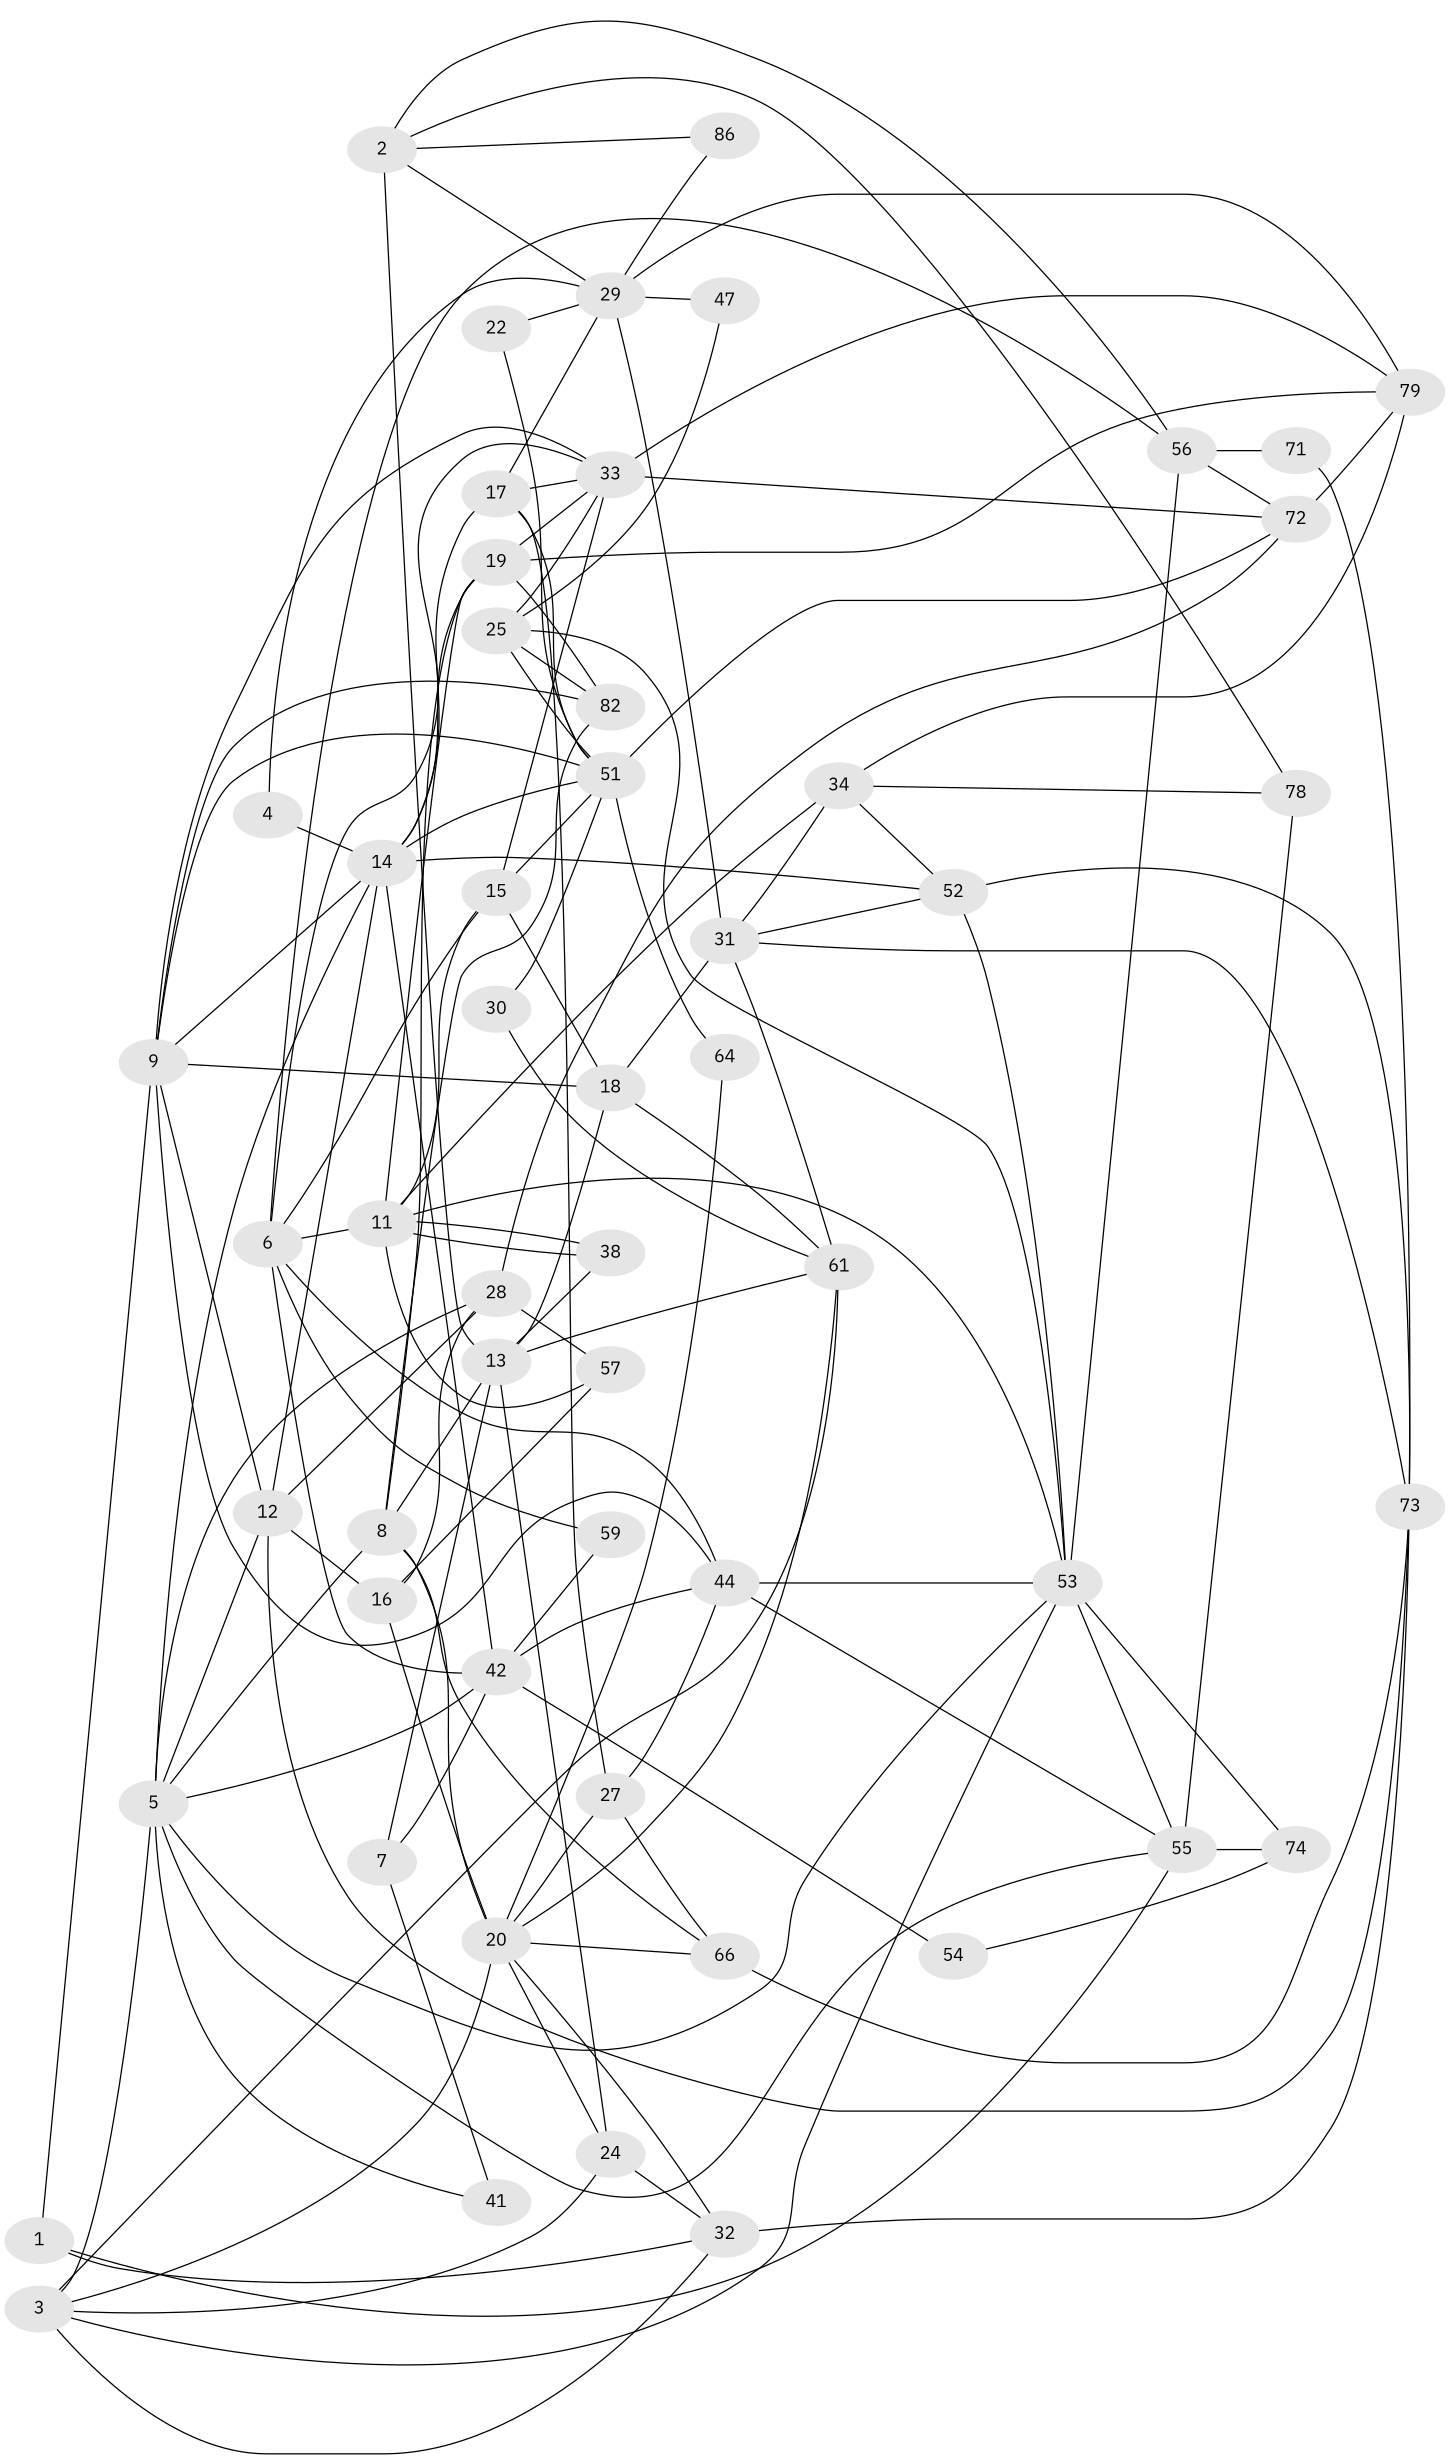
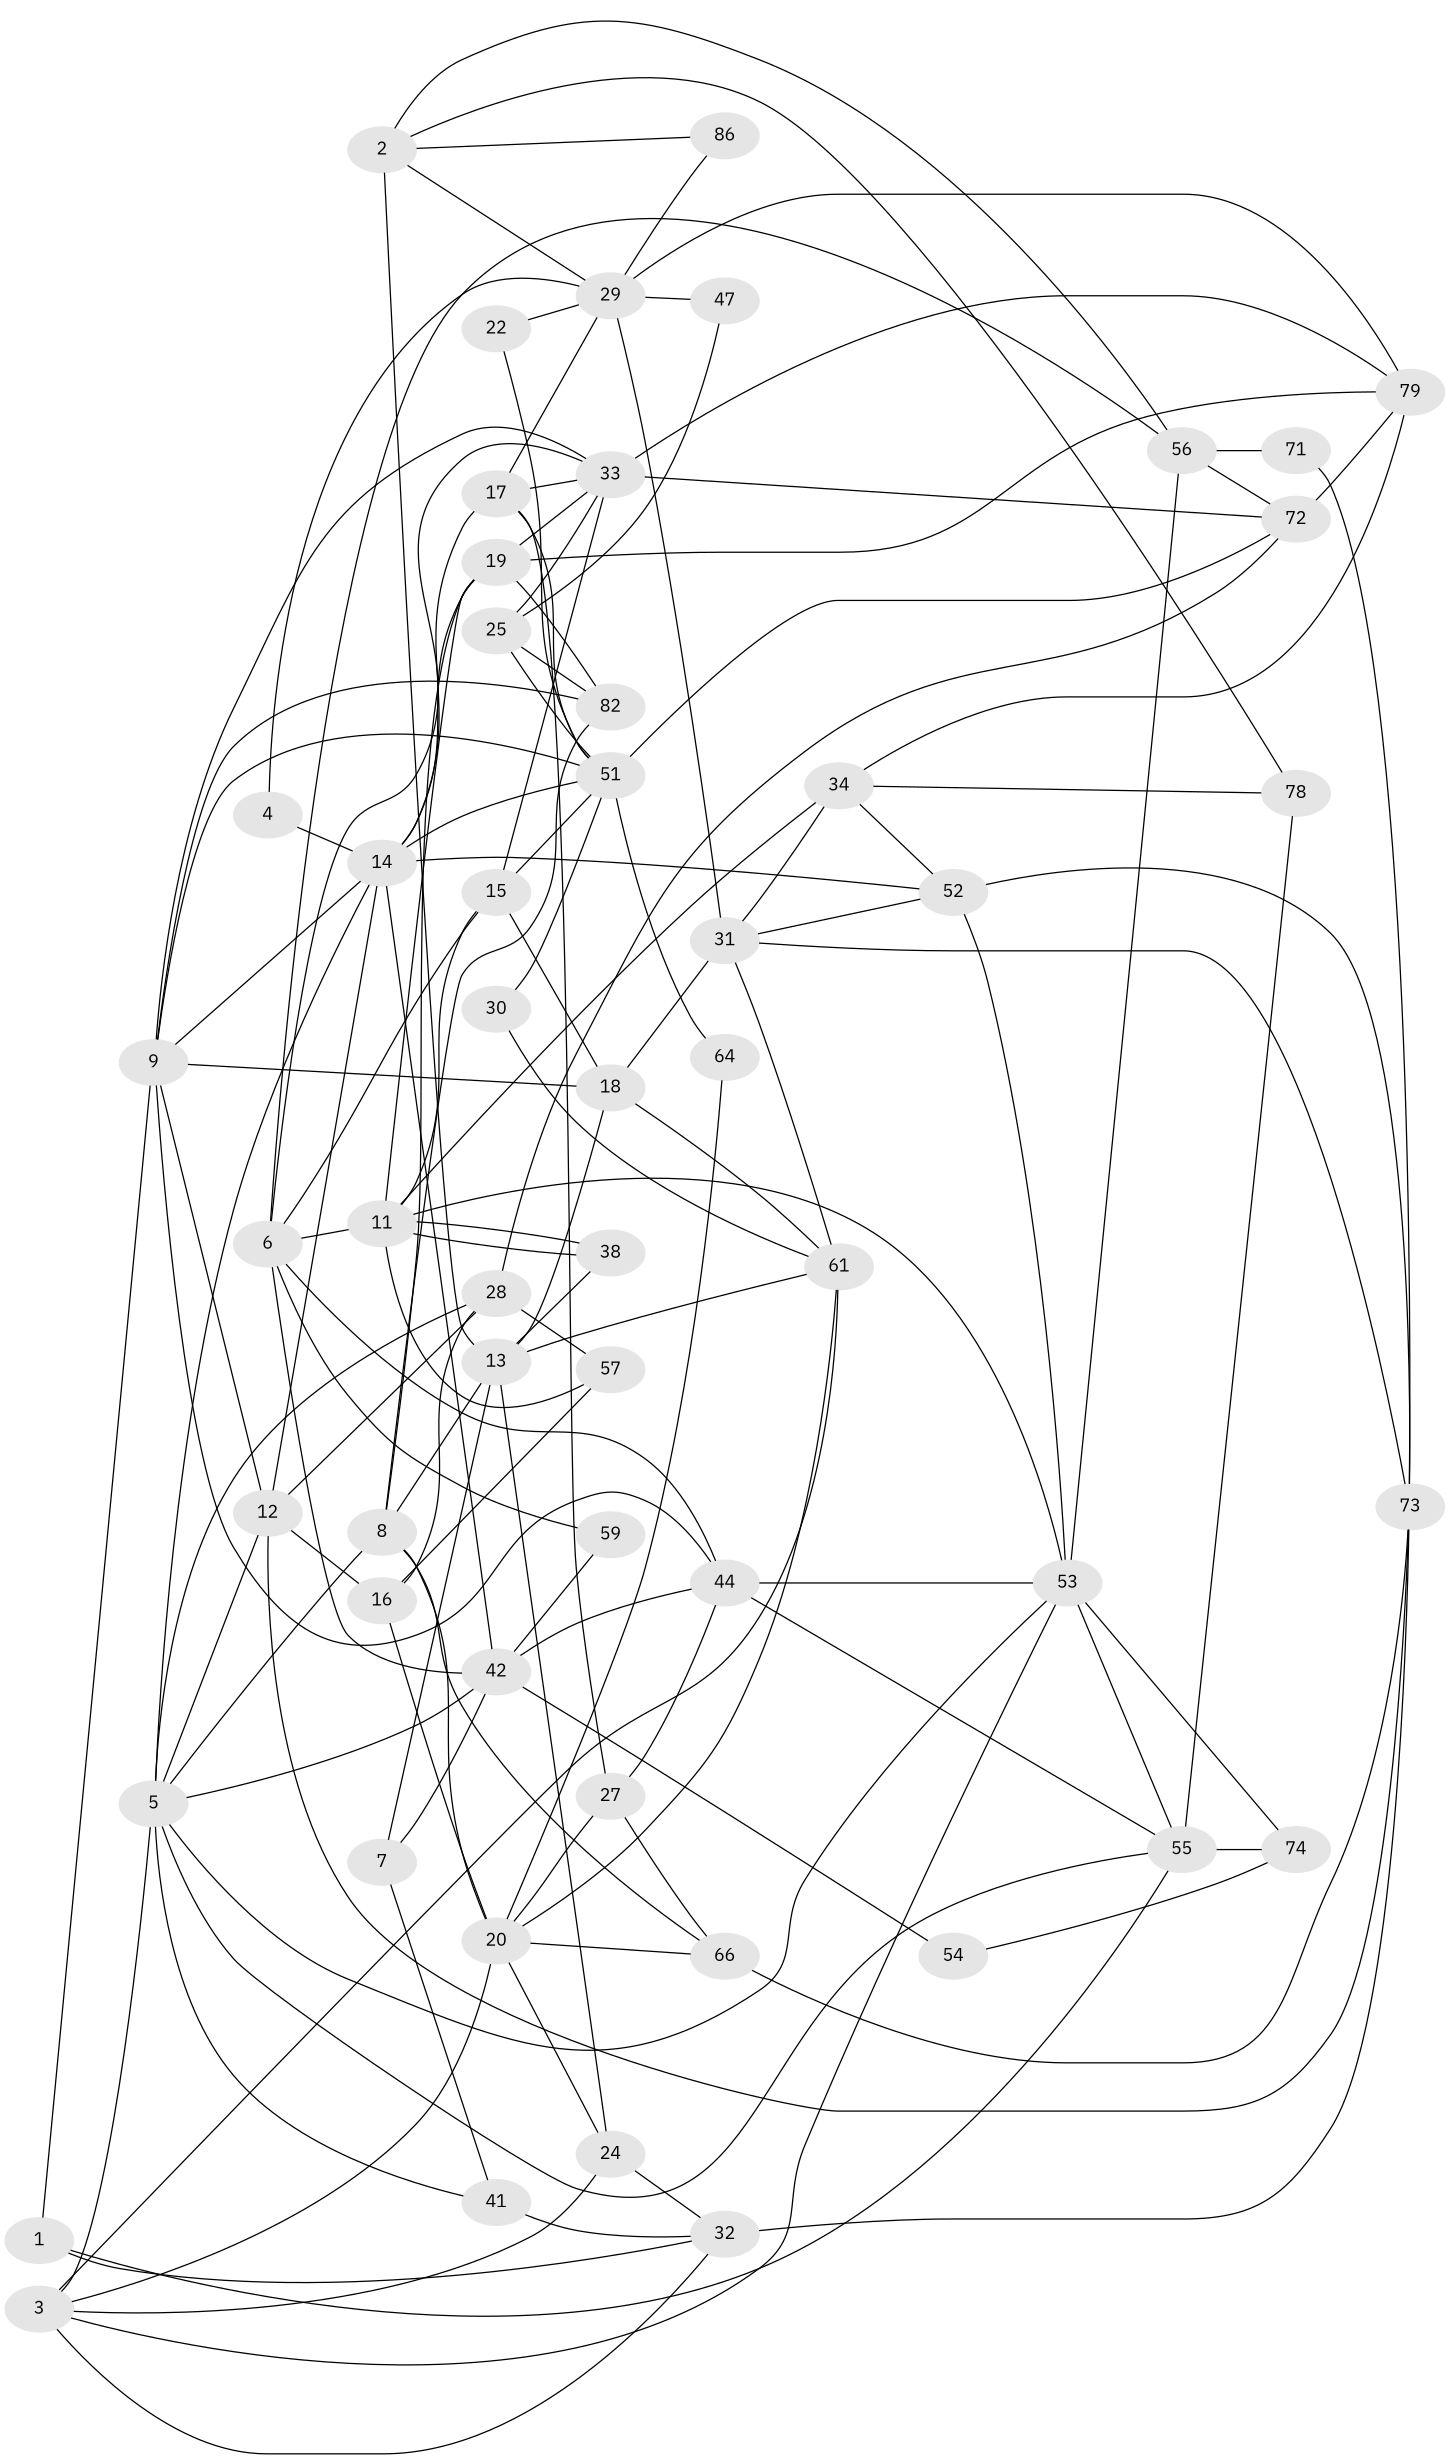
(831, 1057) -> none
(617, 2083) -> (607, 2235)
